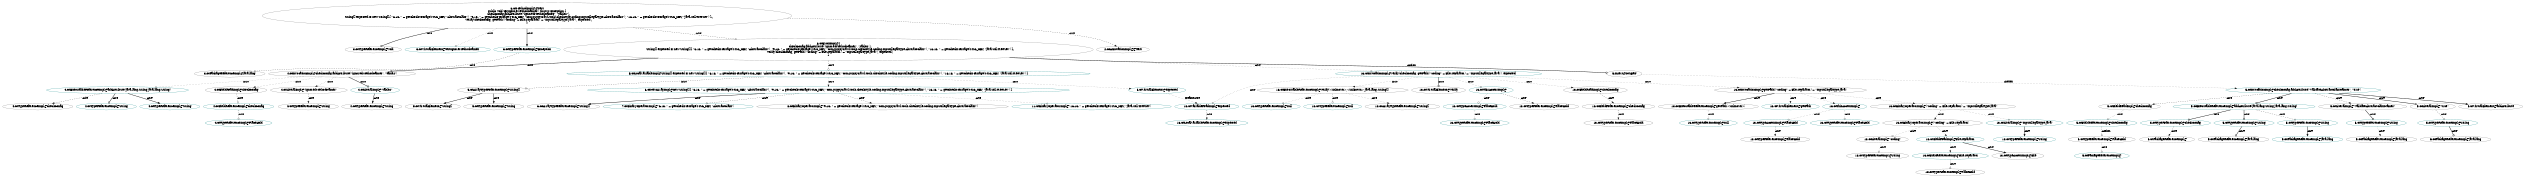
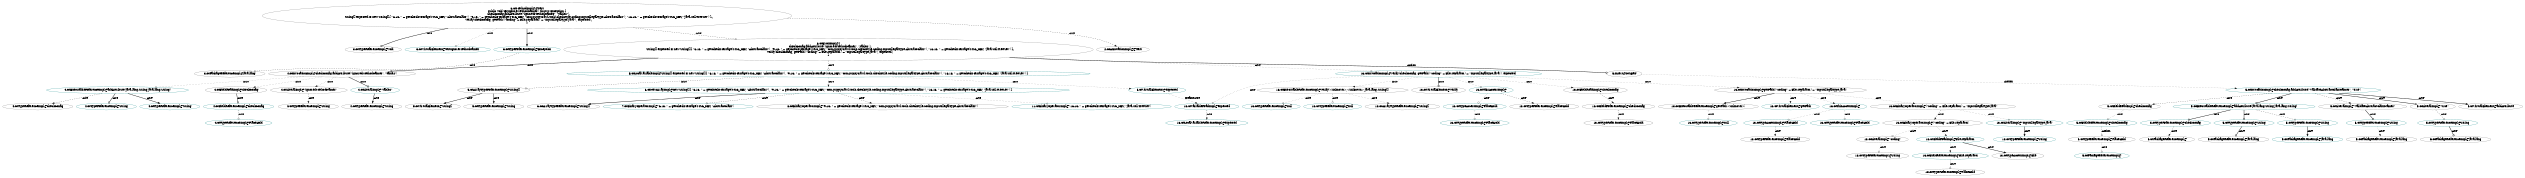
(237, 98) -> (237, 98)
